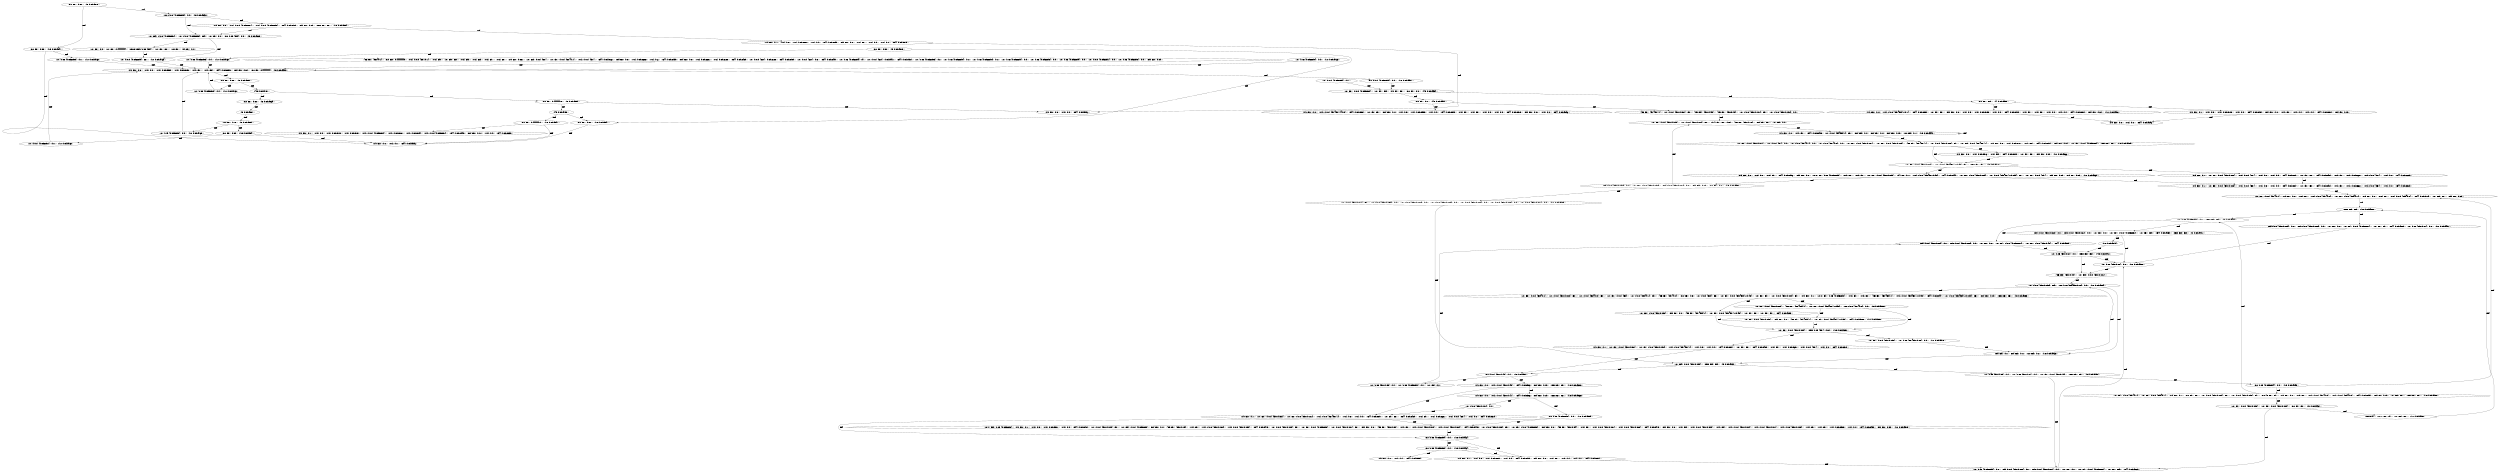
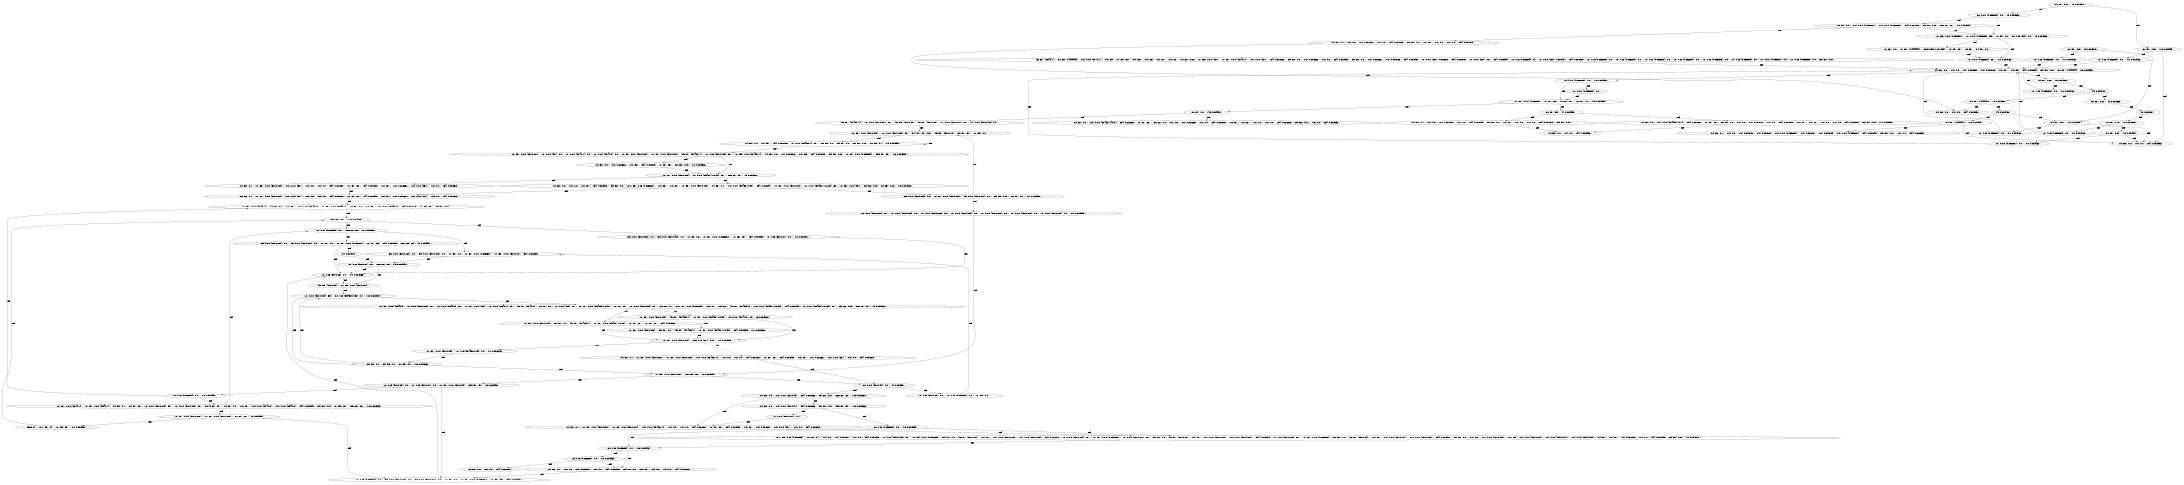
none -> (1587, 85)
none -> (2035, 128)
(2360, 210) -> (346, 220)
